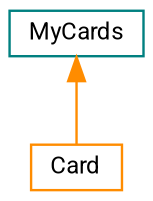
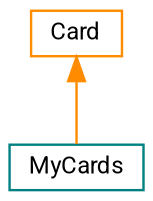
(77, 113) -> (77, 113)
